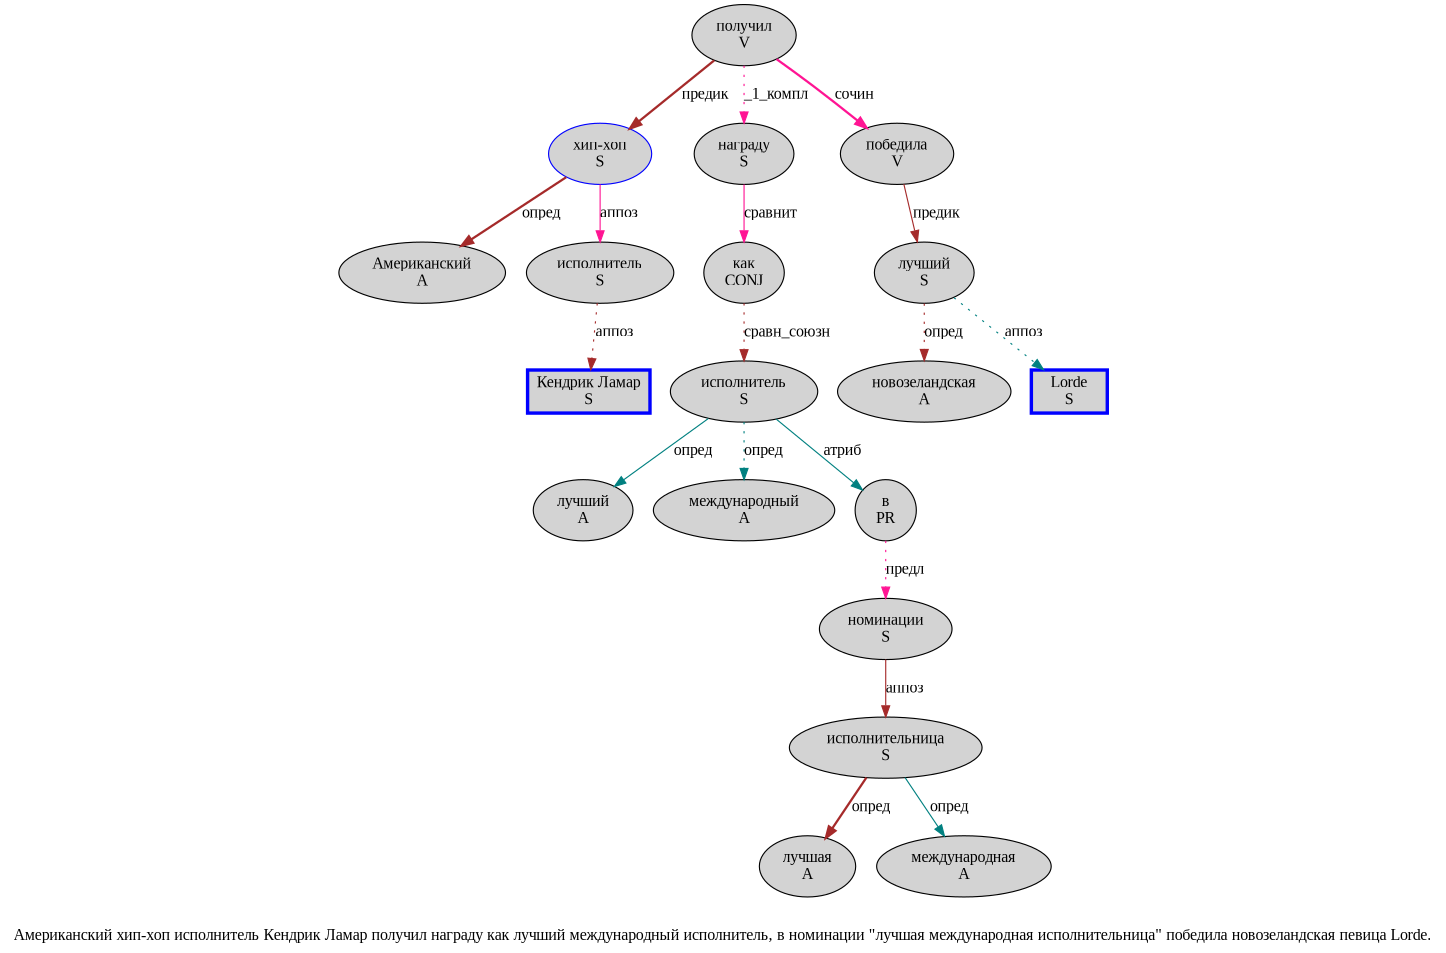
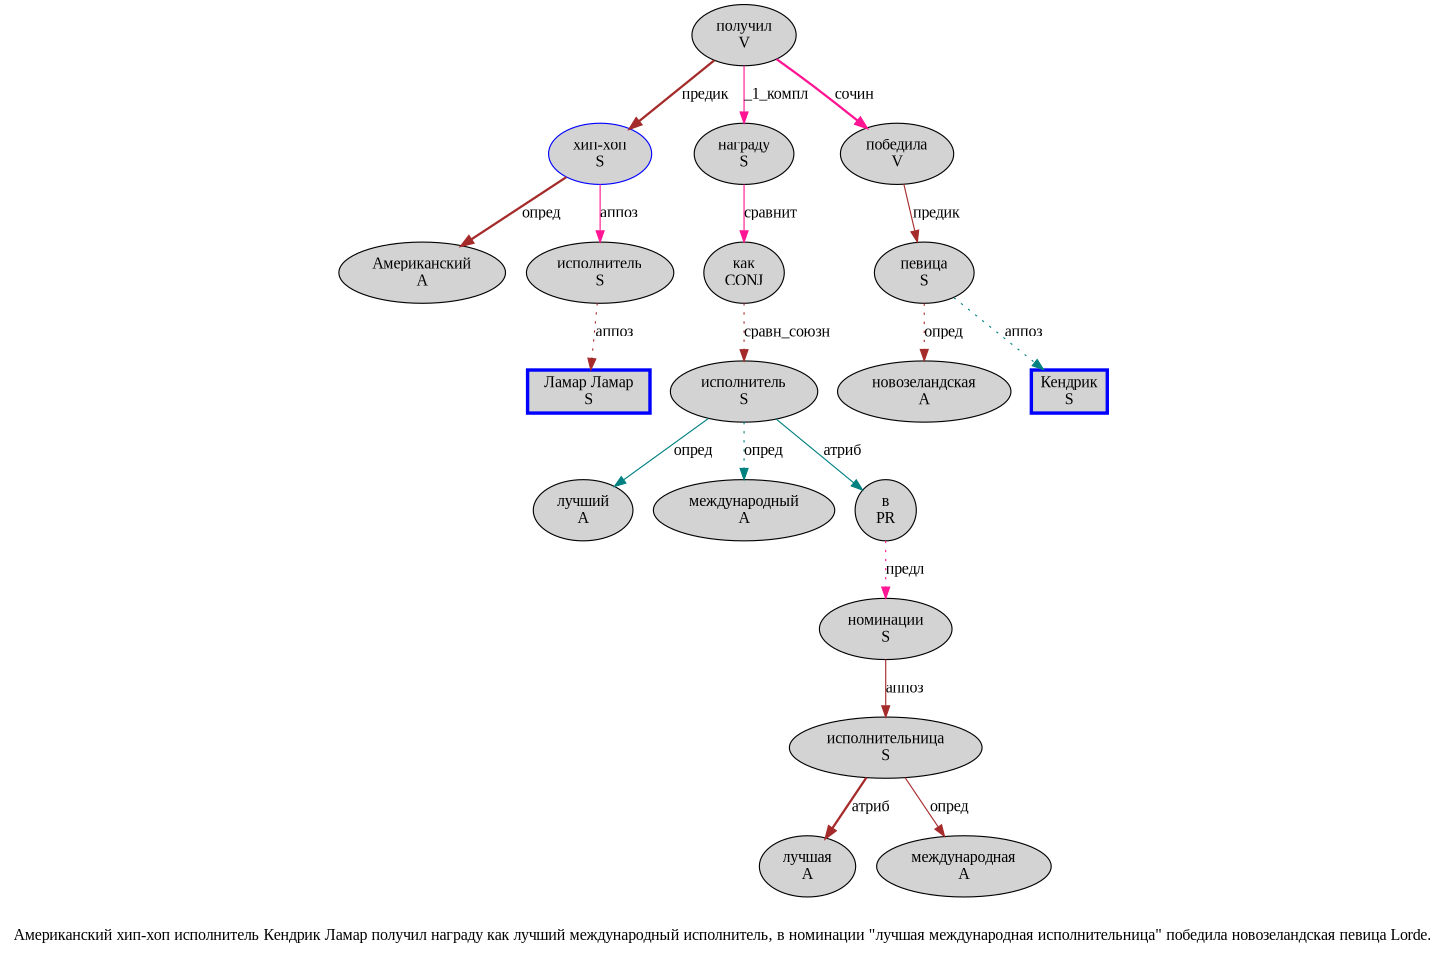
(744, 89) -> (744, 89)
(924, 273) -> (924, 273)
(589, 392) -> (589, 392)
(1069, 392) -> (1069, 392)
(922, 802) -> (922, 802)
(871, 807) -> (871, 807)
